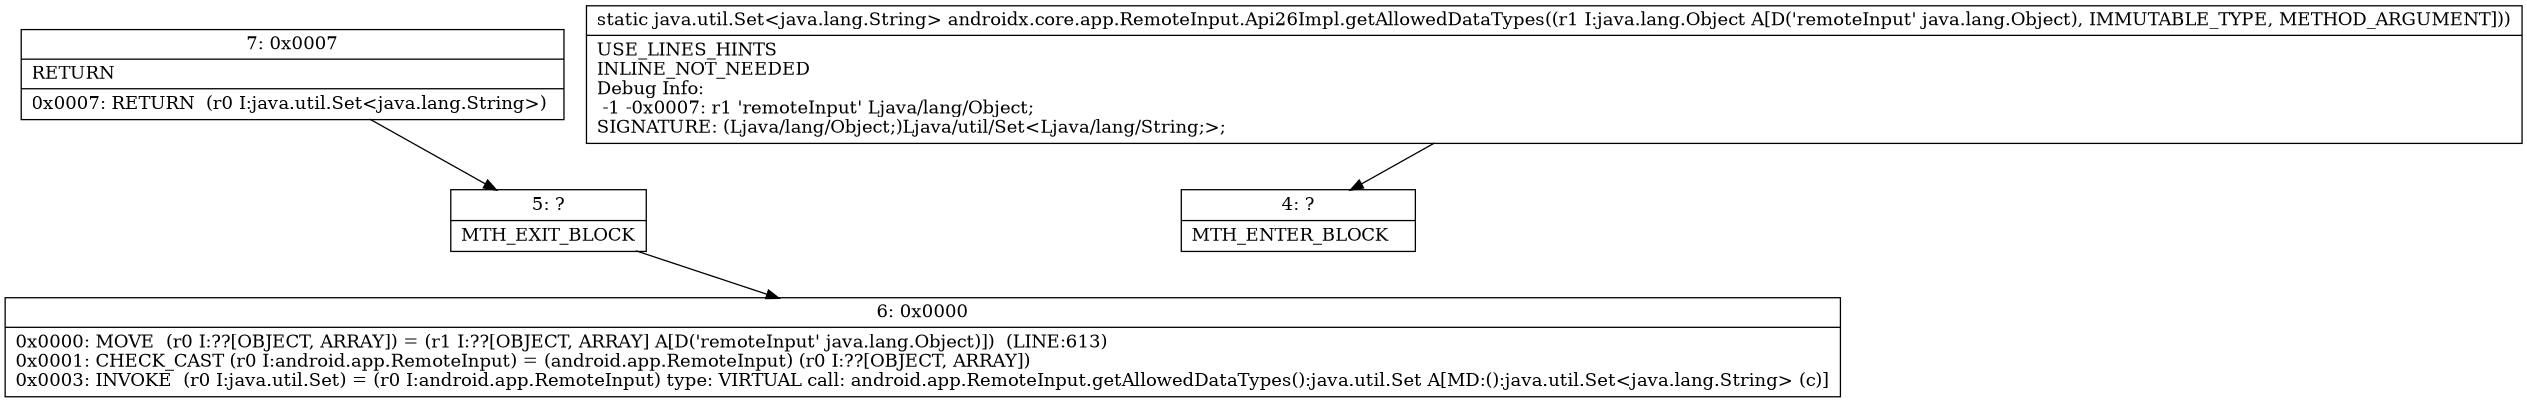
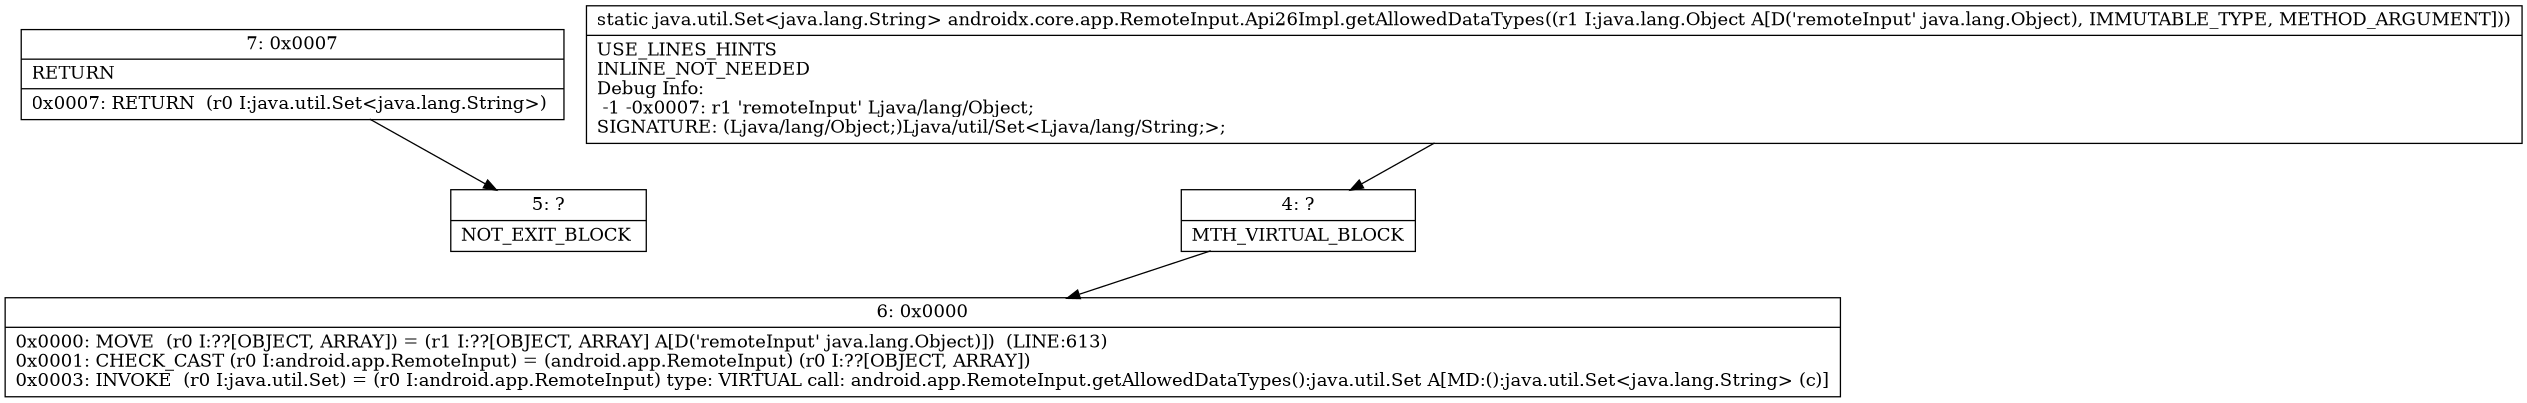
(549, 235) -> (547, 235)
(1291, 235) -> (1298, 235)
(701, 273) -> (1145, 273)
